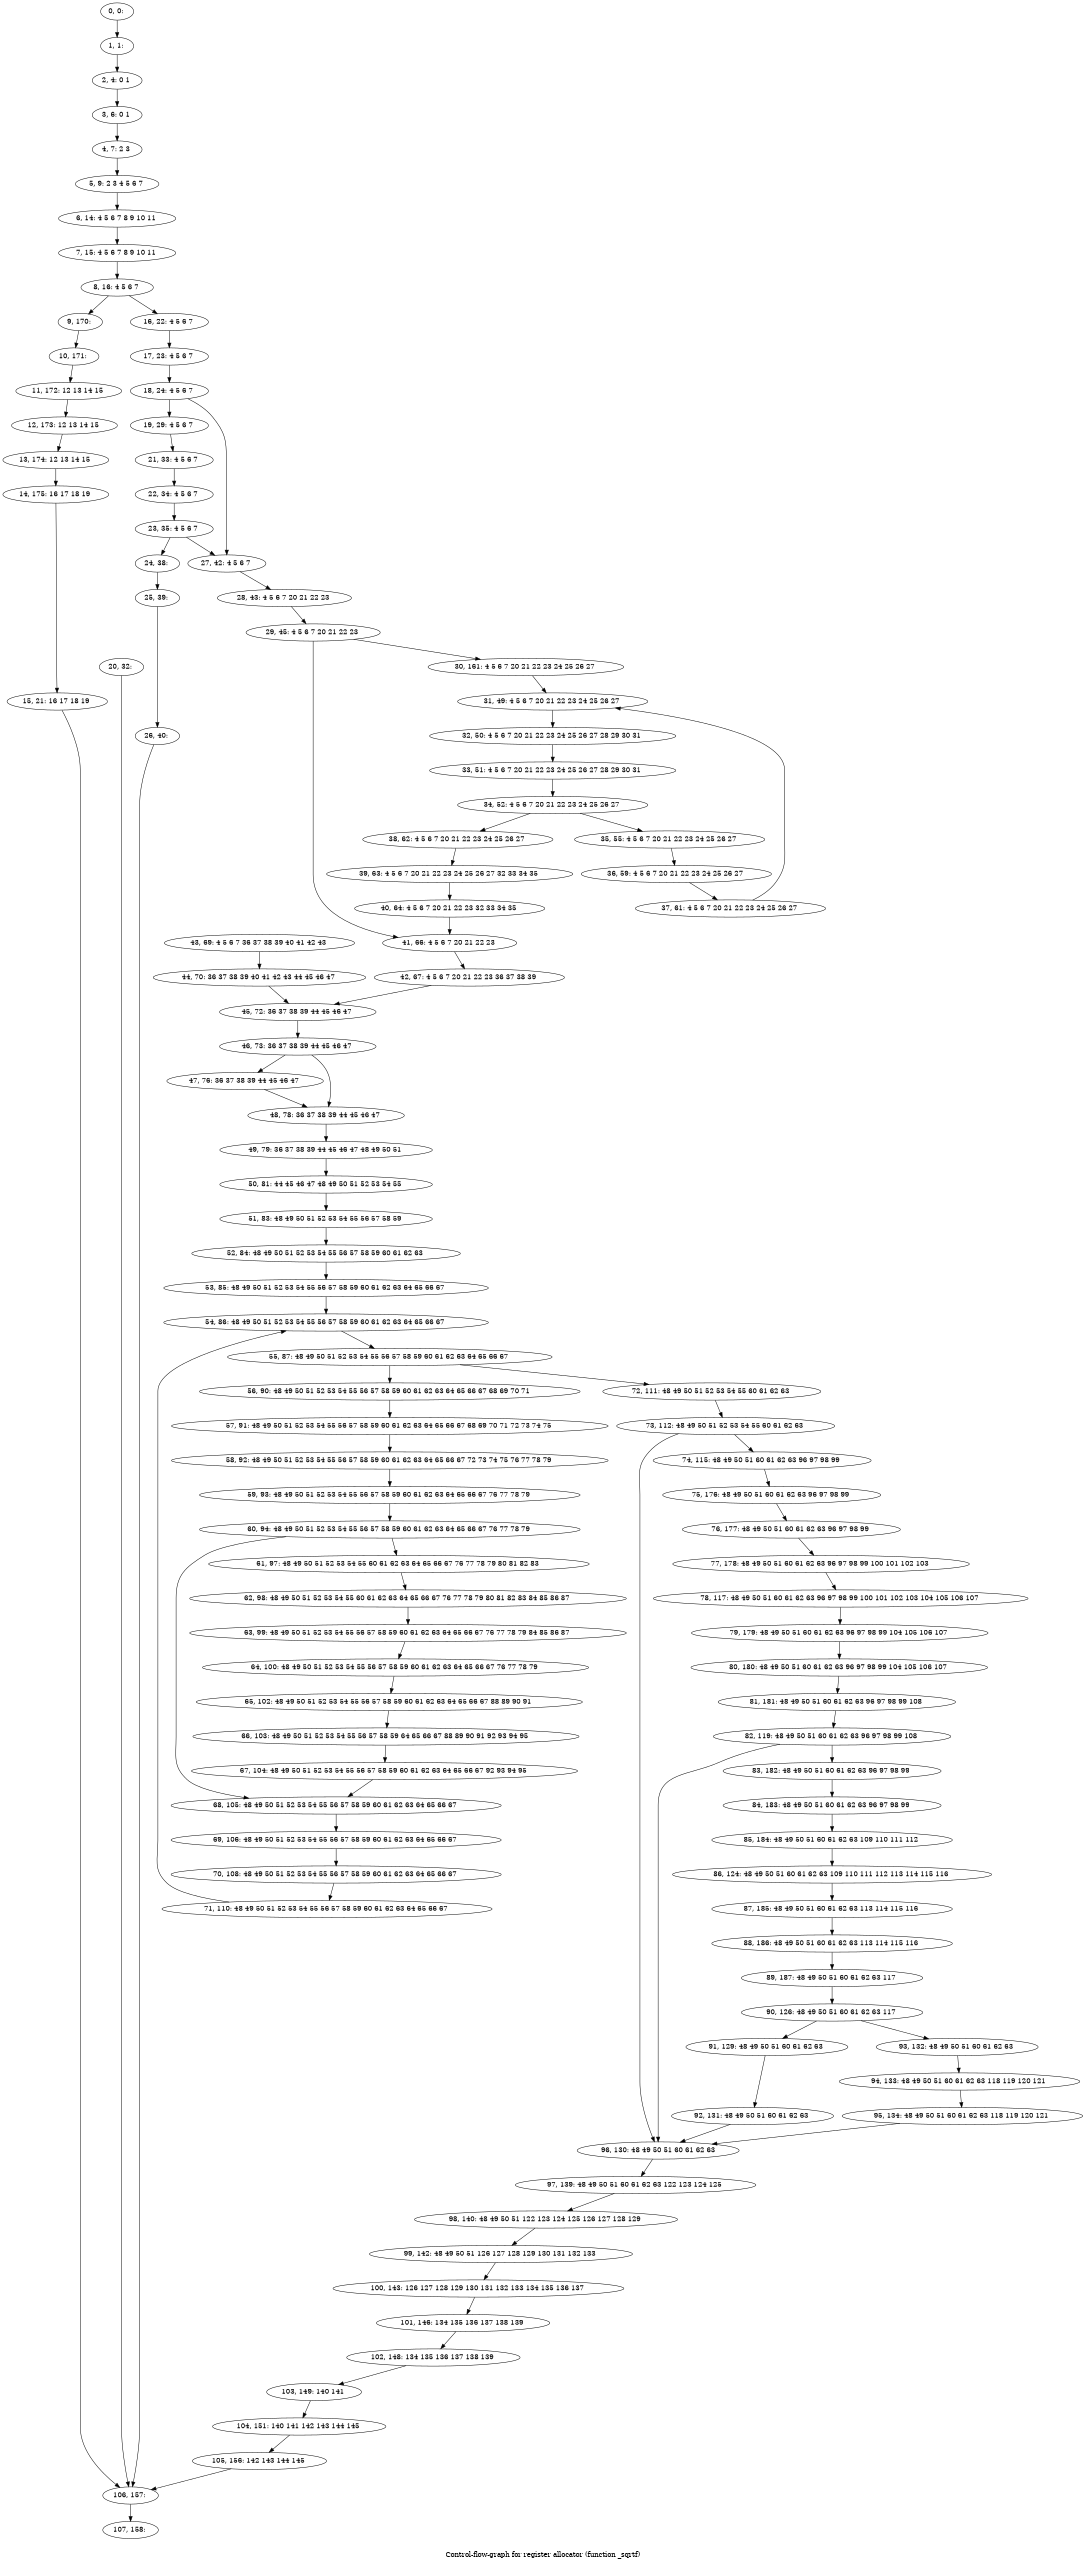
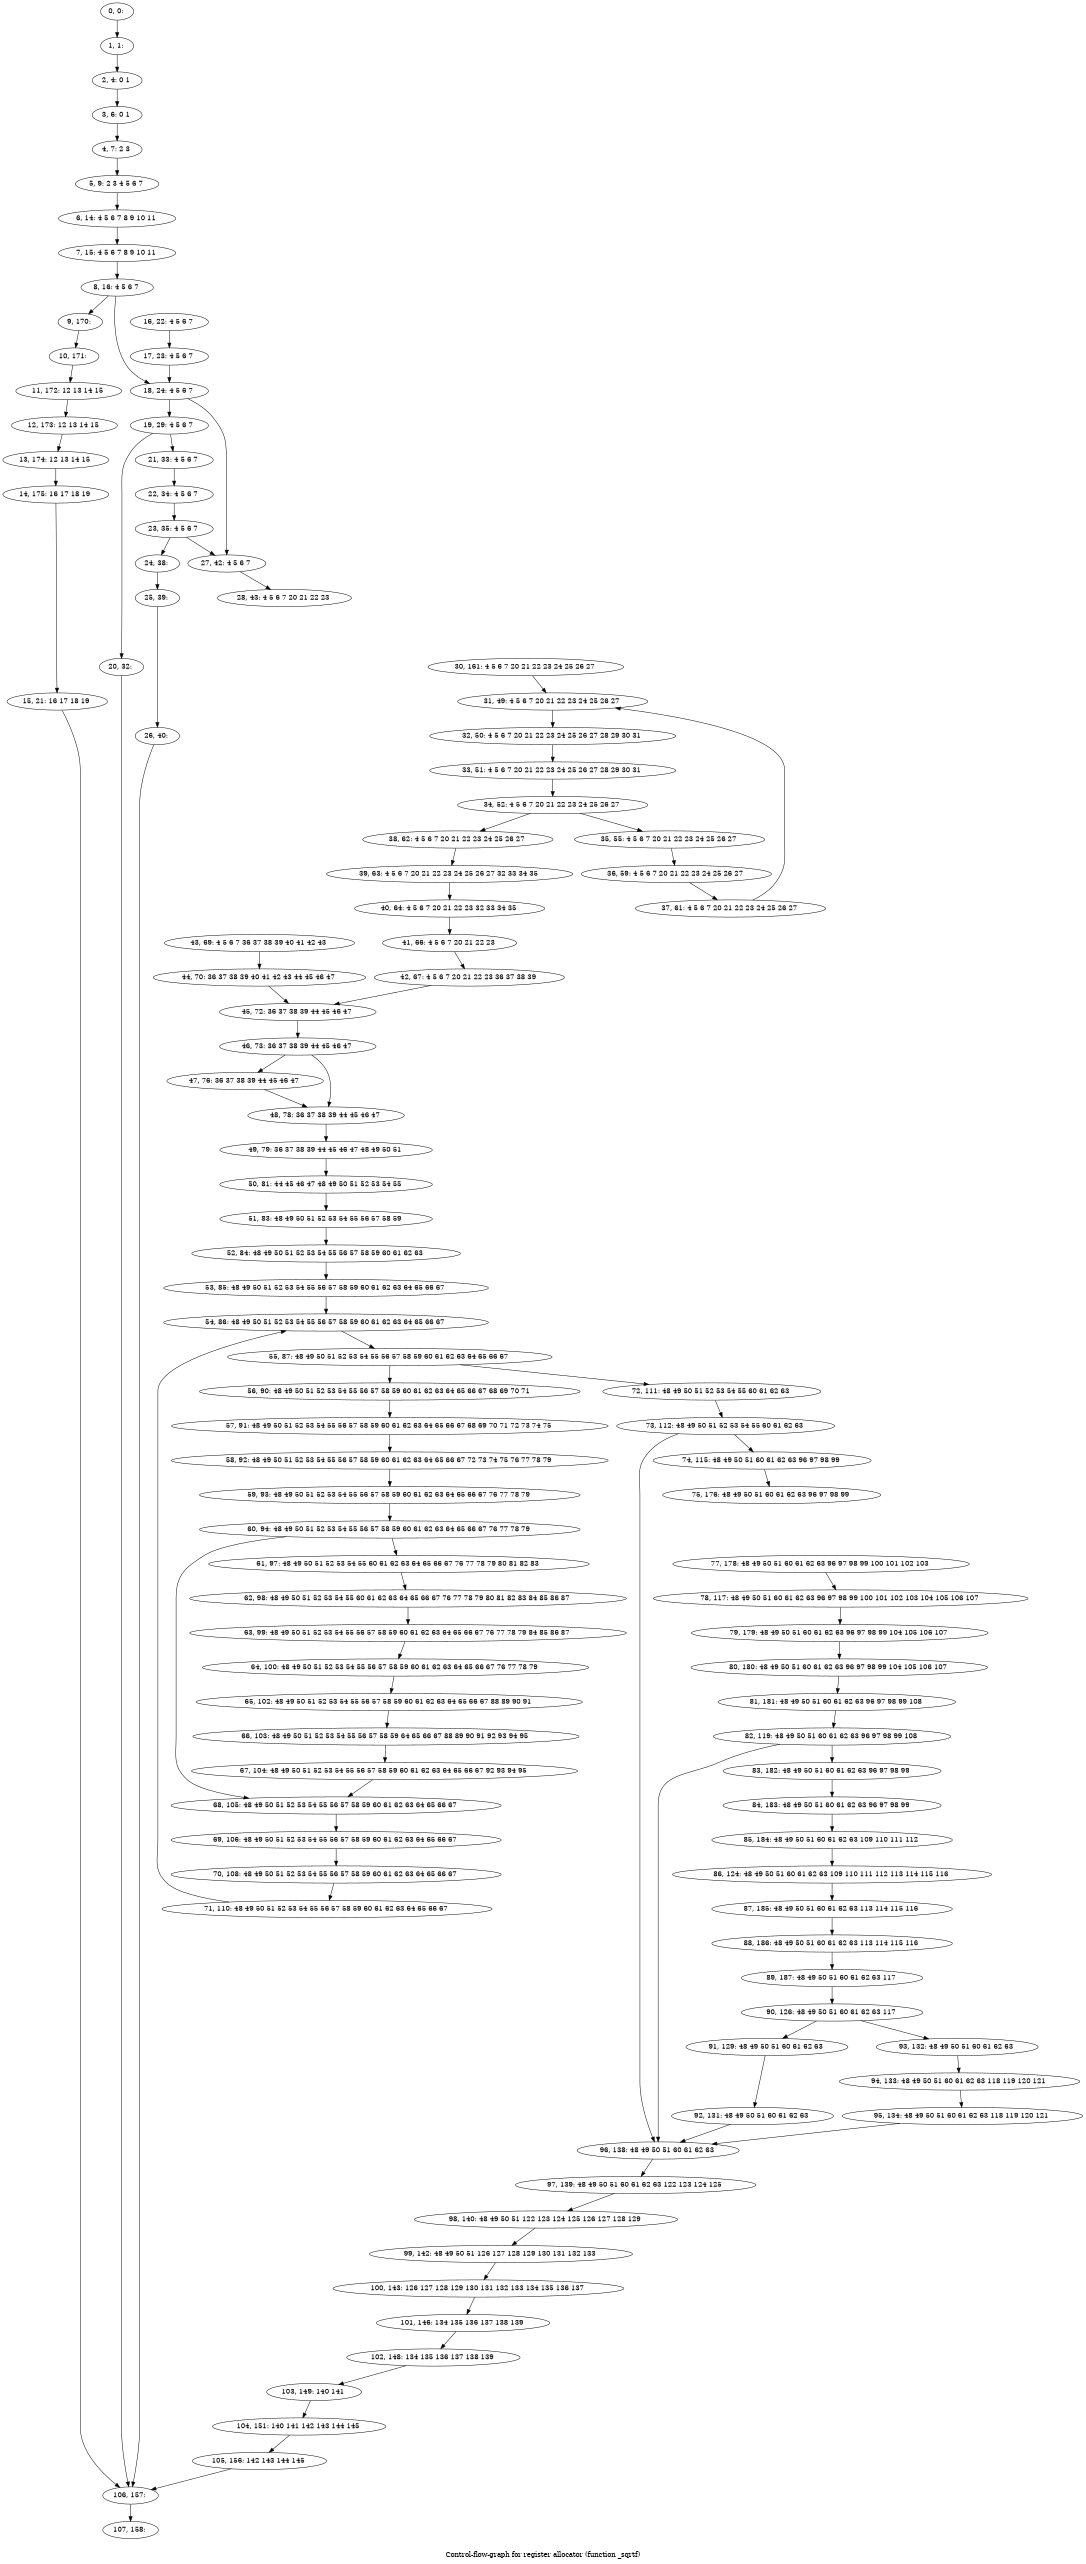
(141, 303) -> (118, 344)
none -> (122, 537)
(313, 632) -> none
(791, 1530) -> none
(658, 2150) -> (658, 2150)
